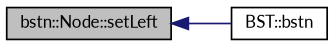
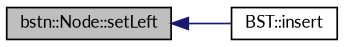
(279, 23) -> (284, 23)
